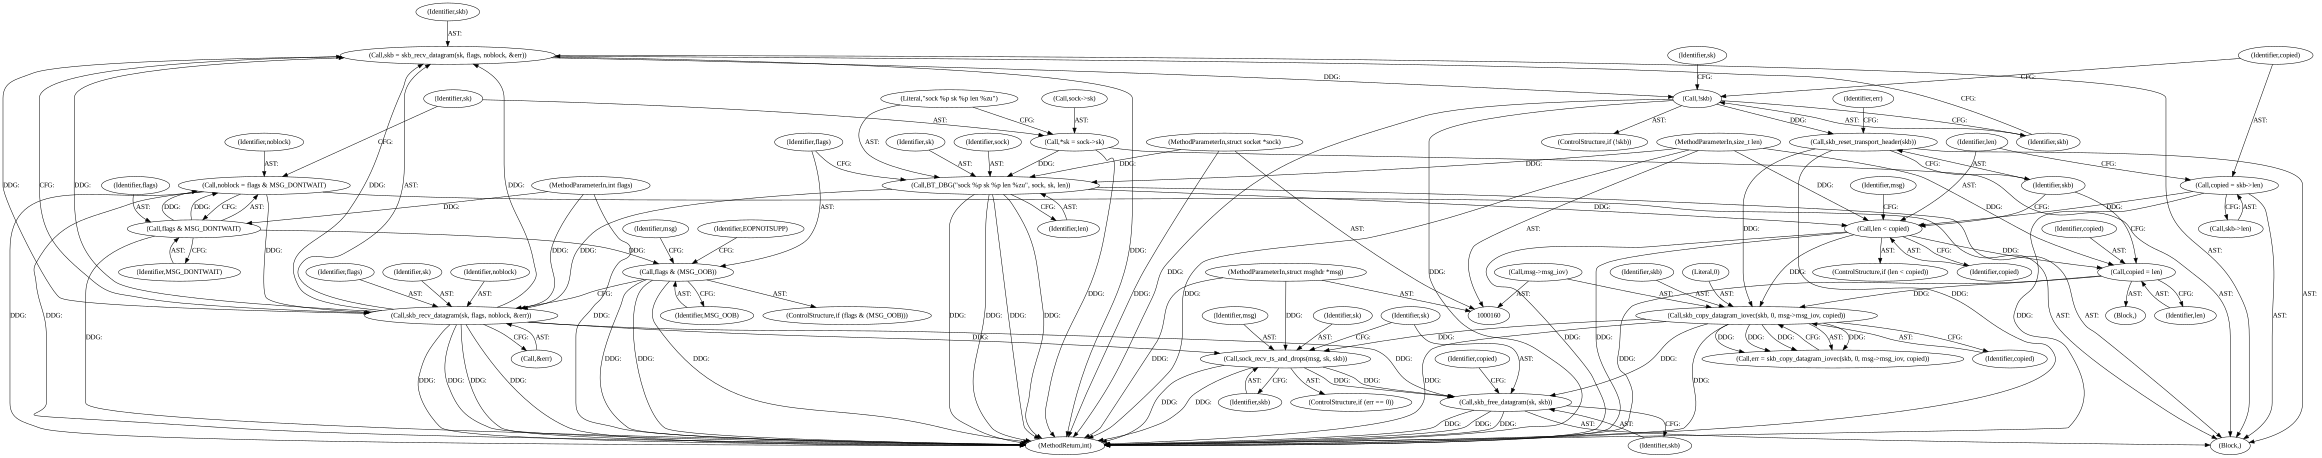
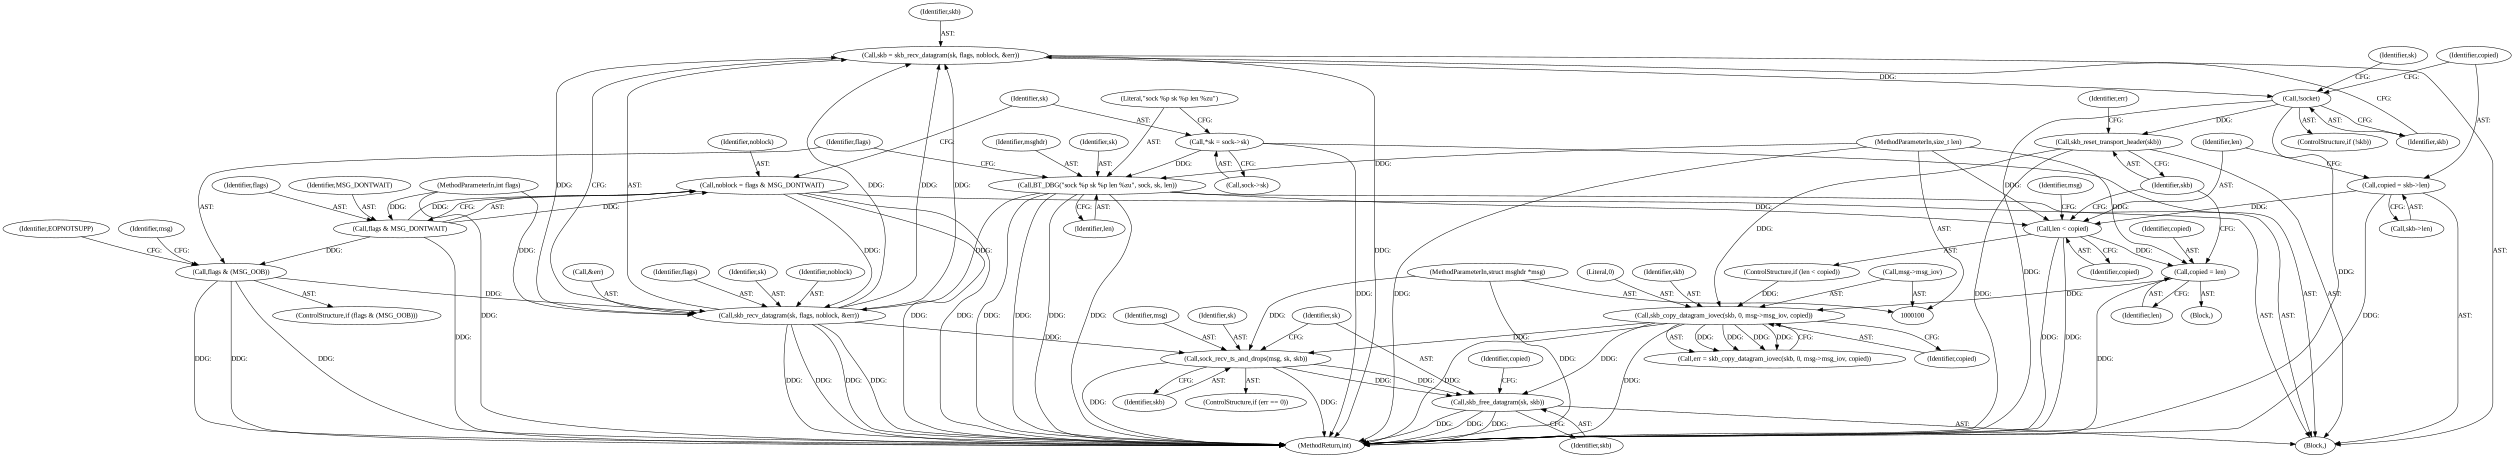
(1697, 99) -> (2301, 99)
(988, 142) -> (1021, 142)
(1225, 142) -> none
none -> (1237, 161)
(191, 249) -> none
(1801, 255) -> (1760, 293)
(606, 294) -> (495, 294)
(707, 316) -> none
(1489, 316) -> (1912, 316)
(504, 334) -> none
(996, 334) -> none
